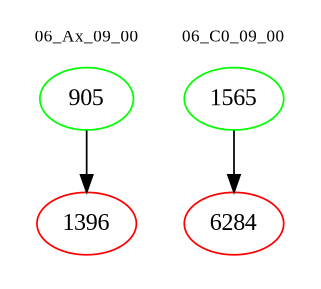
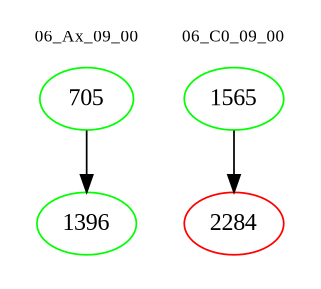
(87, 99) -> (87, 99)
(87, 224) -> (87, 224)
(234, 224) -> (234, 224)
